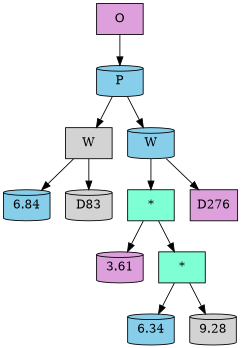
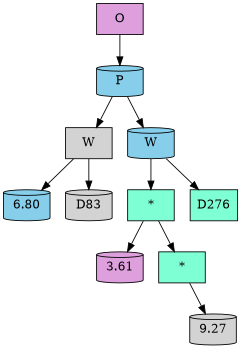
(27, 205) -> (27, 205)
(214, 205) -> (214, 205)
(151, 329) -> none
(213, 329) -> (213, 329)
